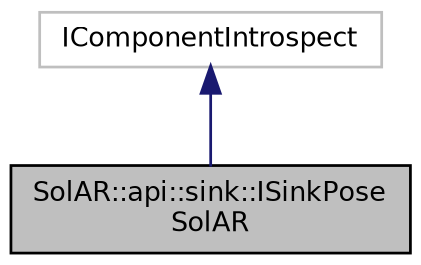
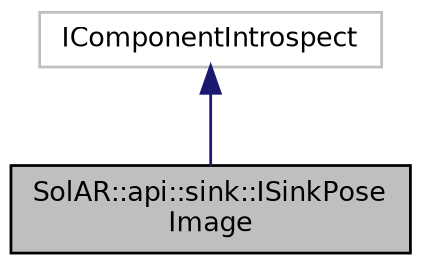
(211, 209) -> (211, 209)
